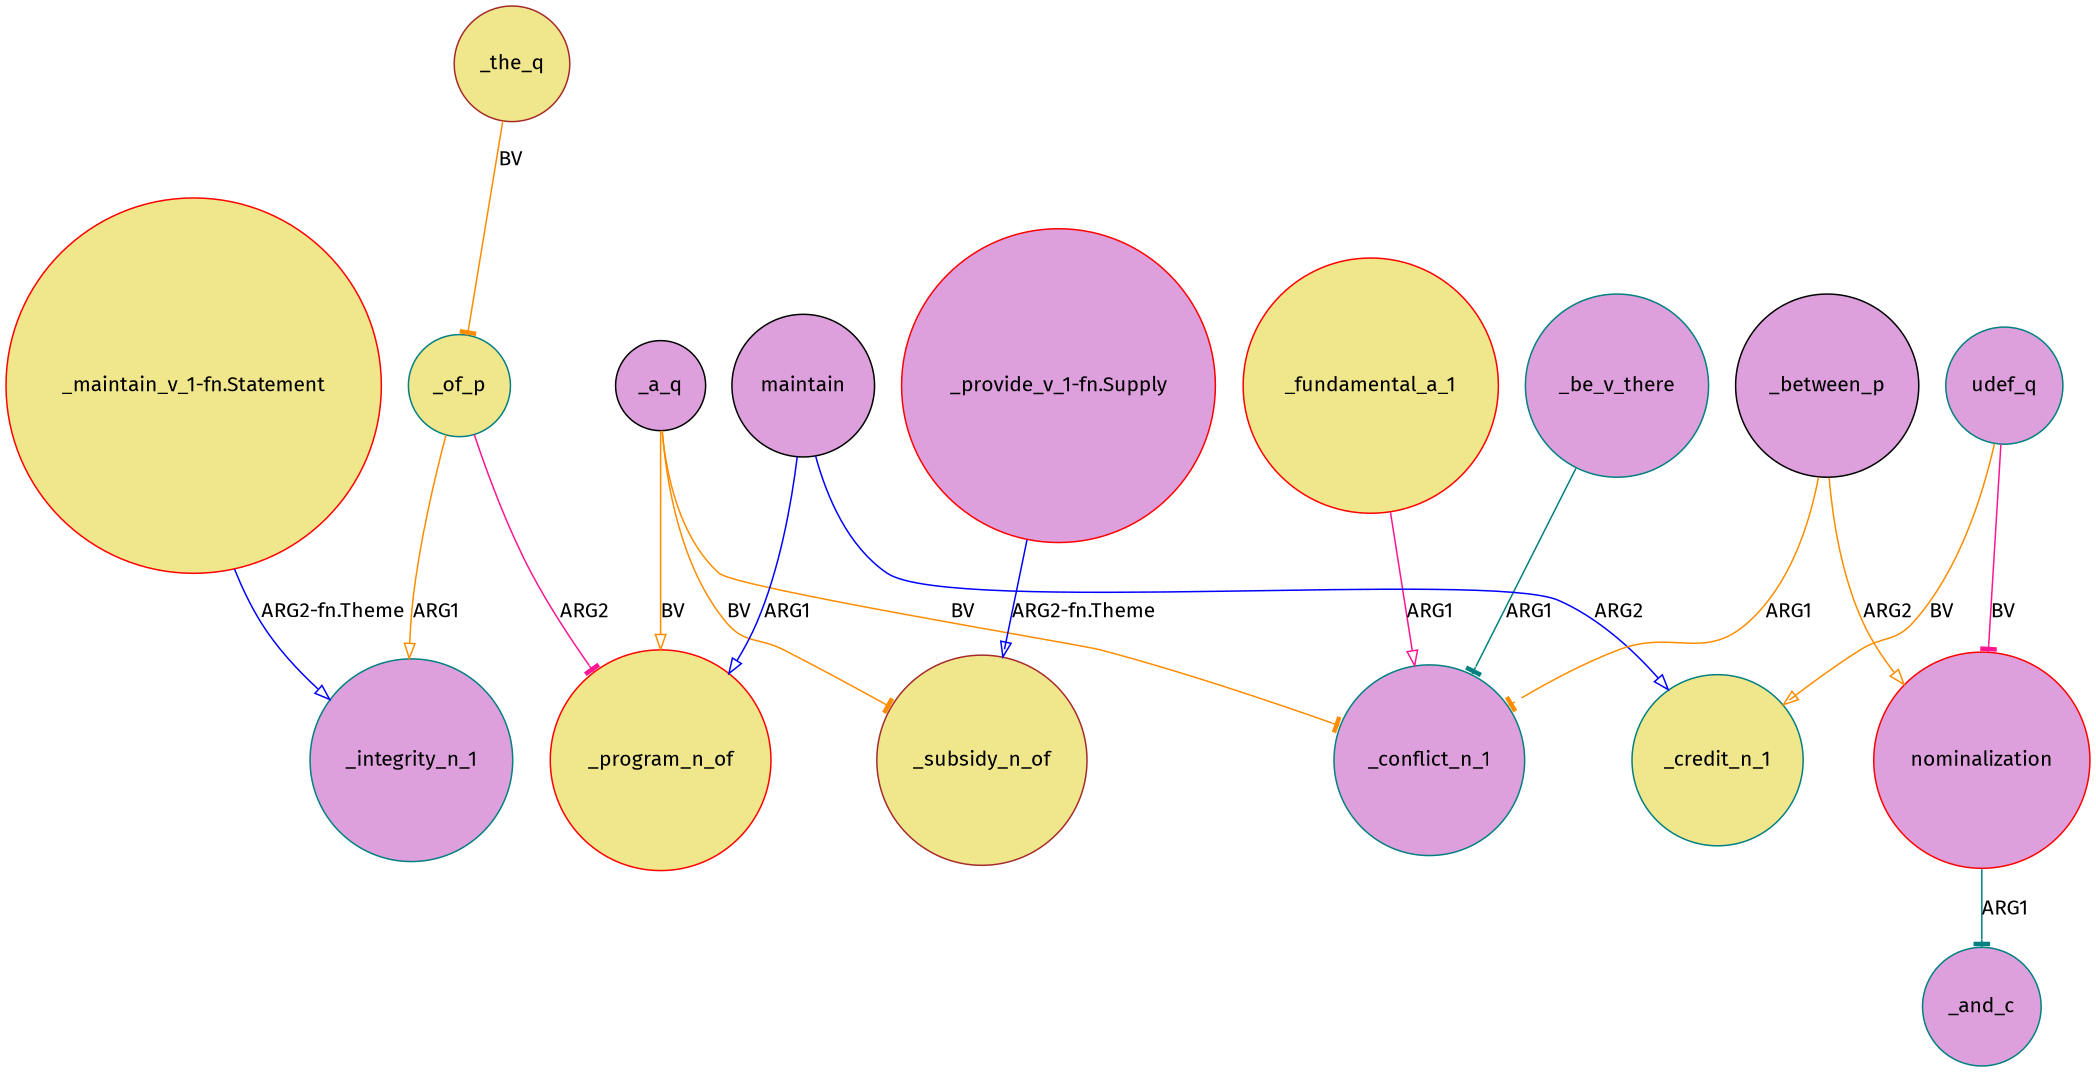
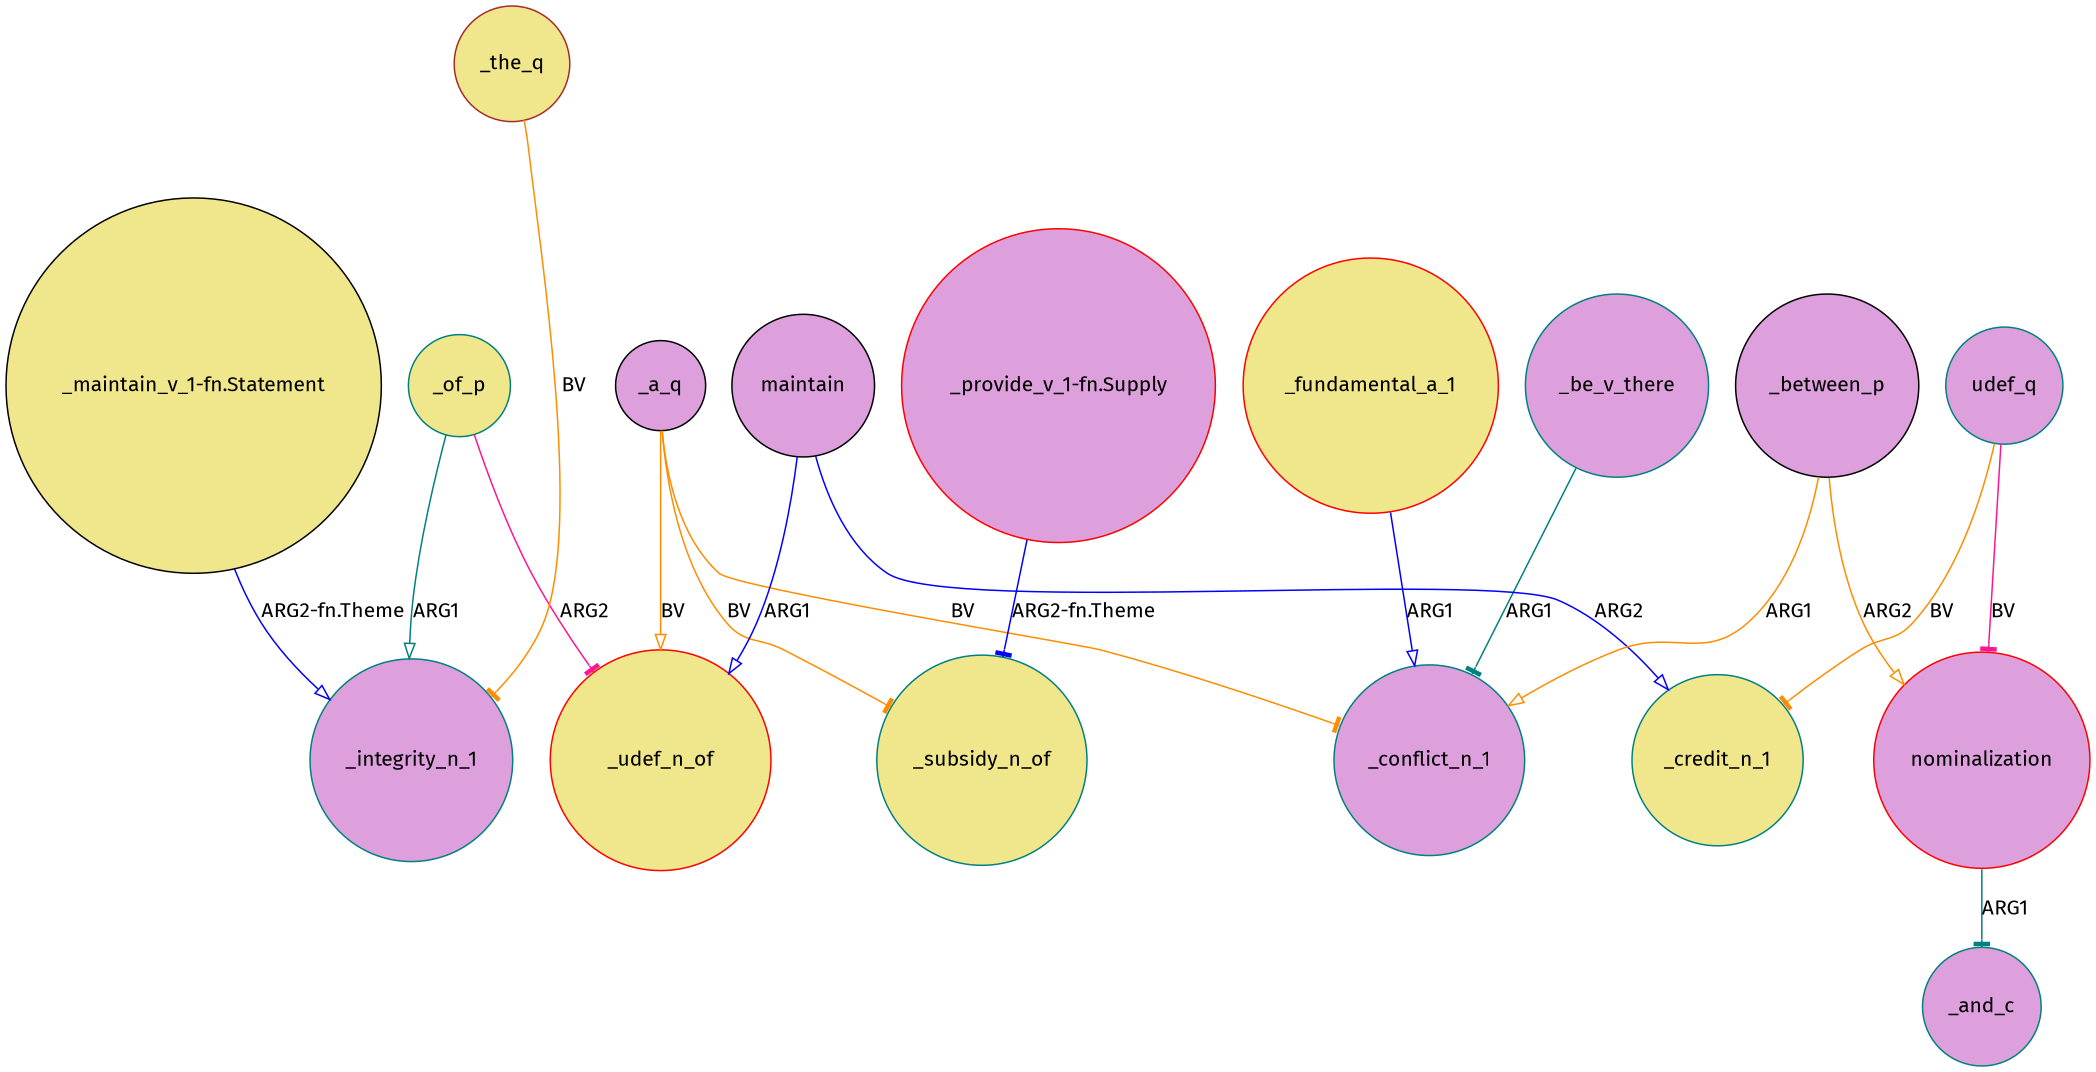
(486, 224) -> (557, 413)
(194, 386) -> (194, 386)
(422, 538) -> (422, 538)
(1401, 578) -> (1401, 578)
(1015, 600) -> (1015, 600)
(1929, 602) -> (1929, 602)
(1713, 641) -> (1713, 641)
(661, 760) -> (661, 760)
(982, 760) -> (982, 760)
